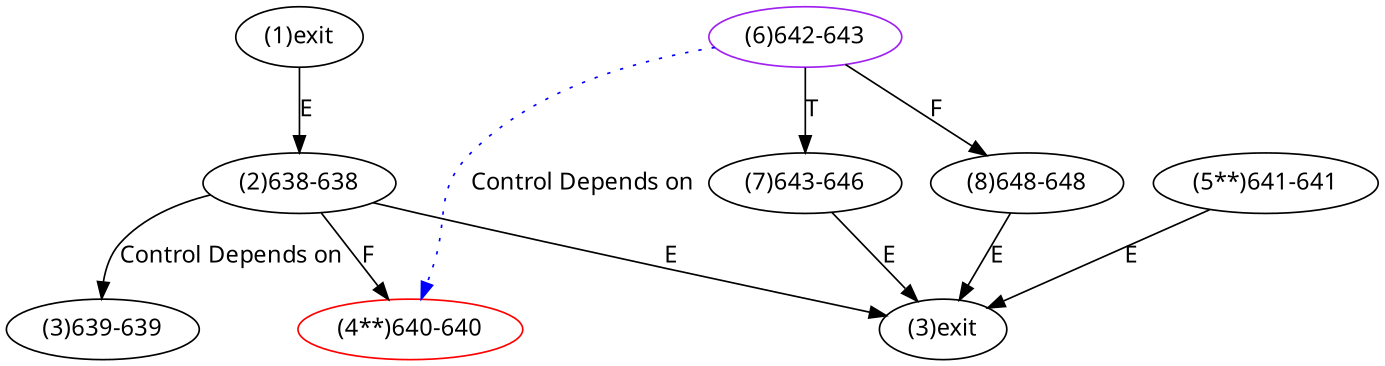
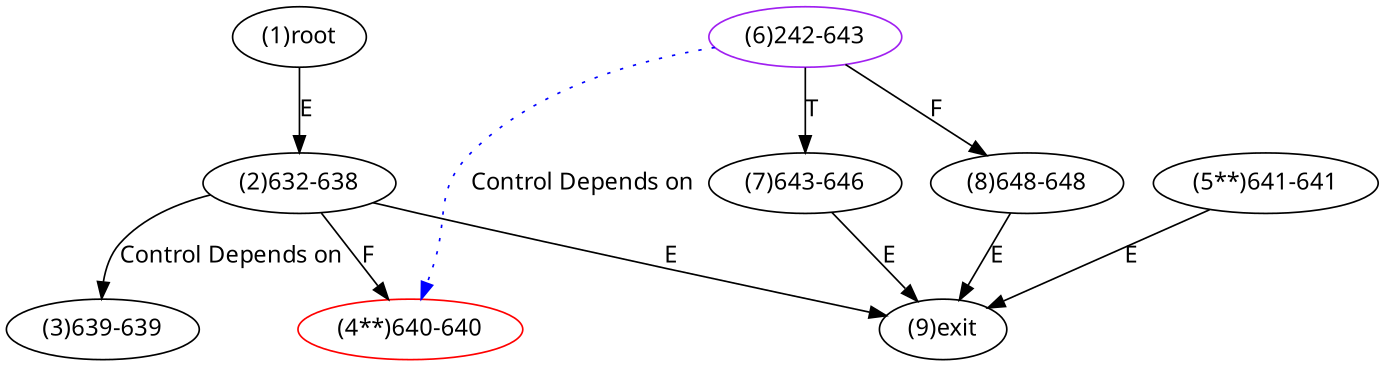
(299, 37) -> (299, 37)
(805, 37) -> (805, 37)
(299, 183) -> (299, 183)
(943, 329) -> (943, 329)
